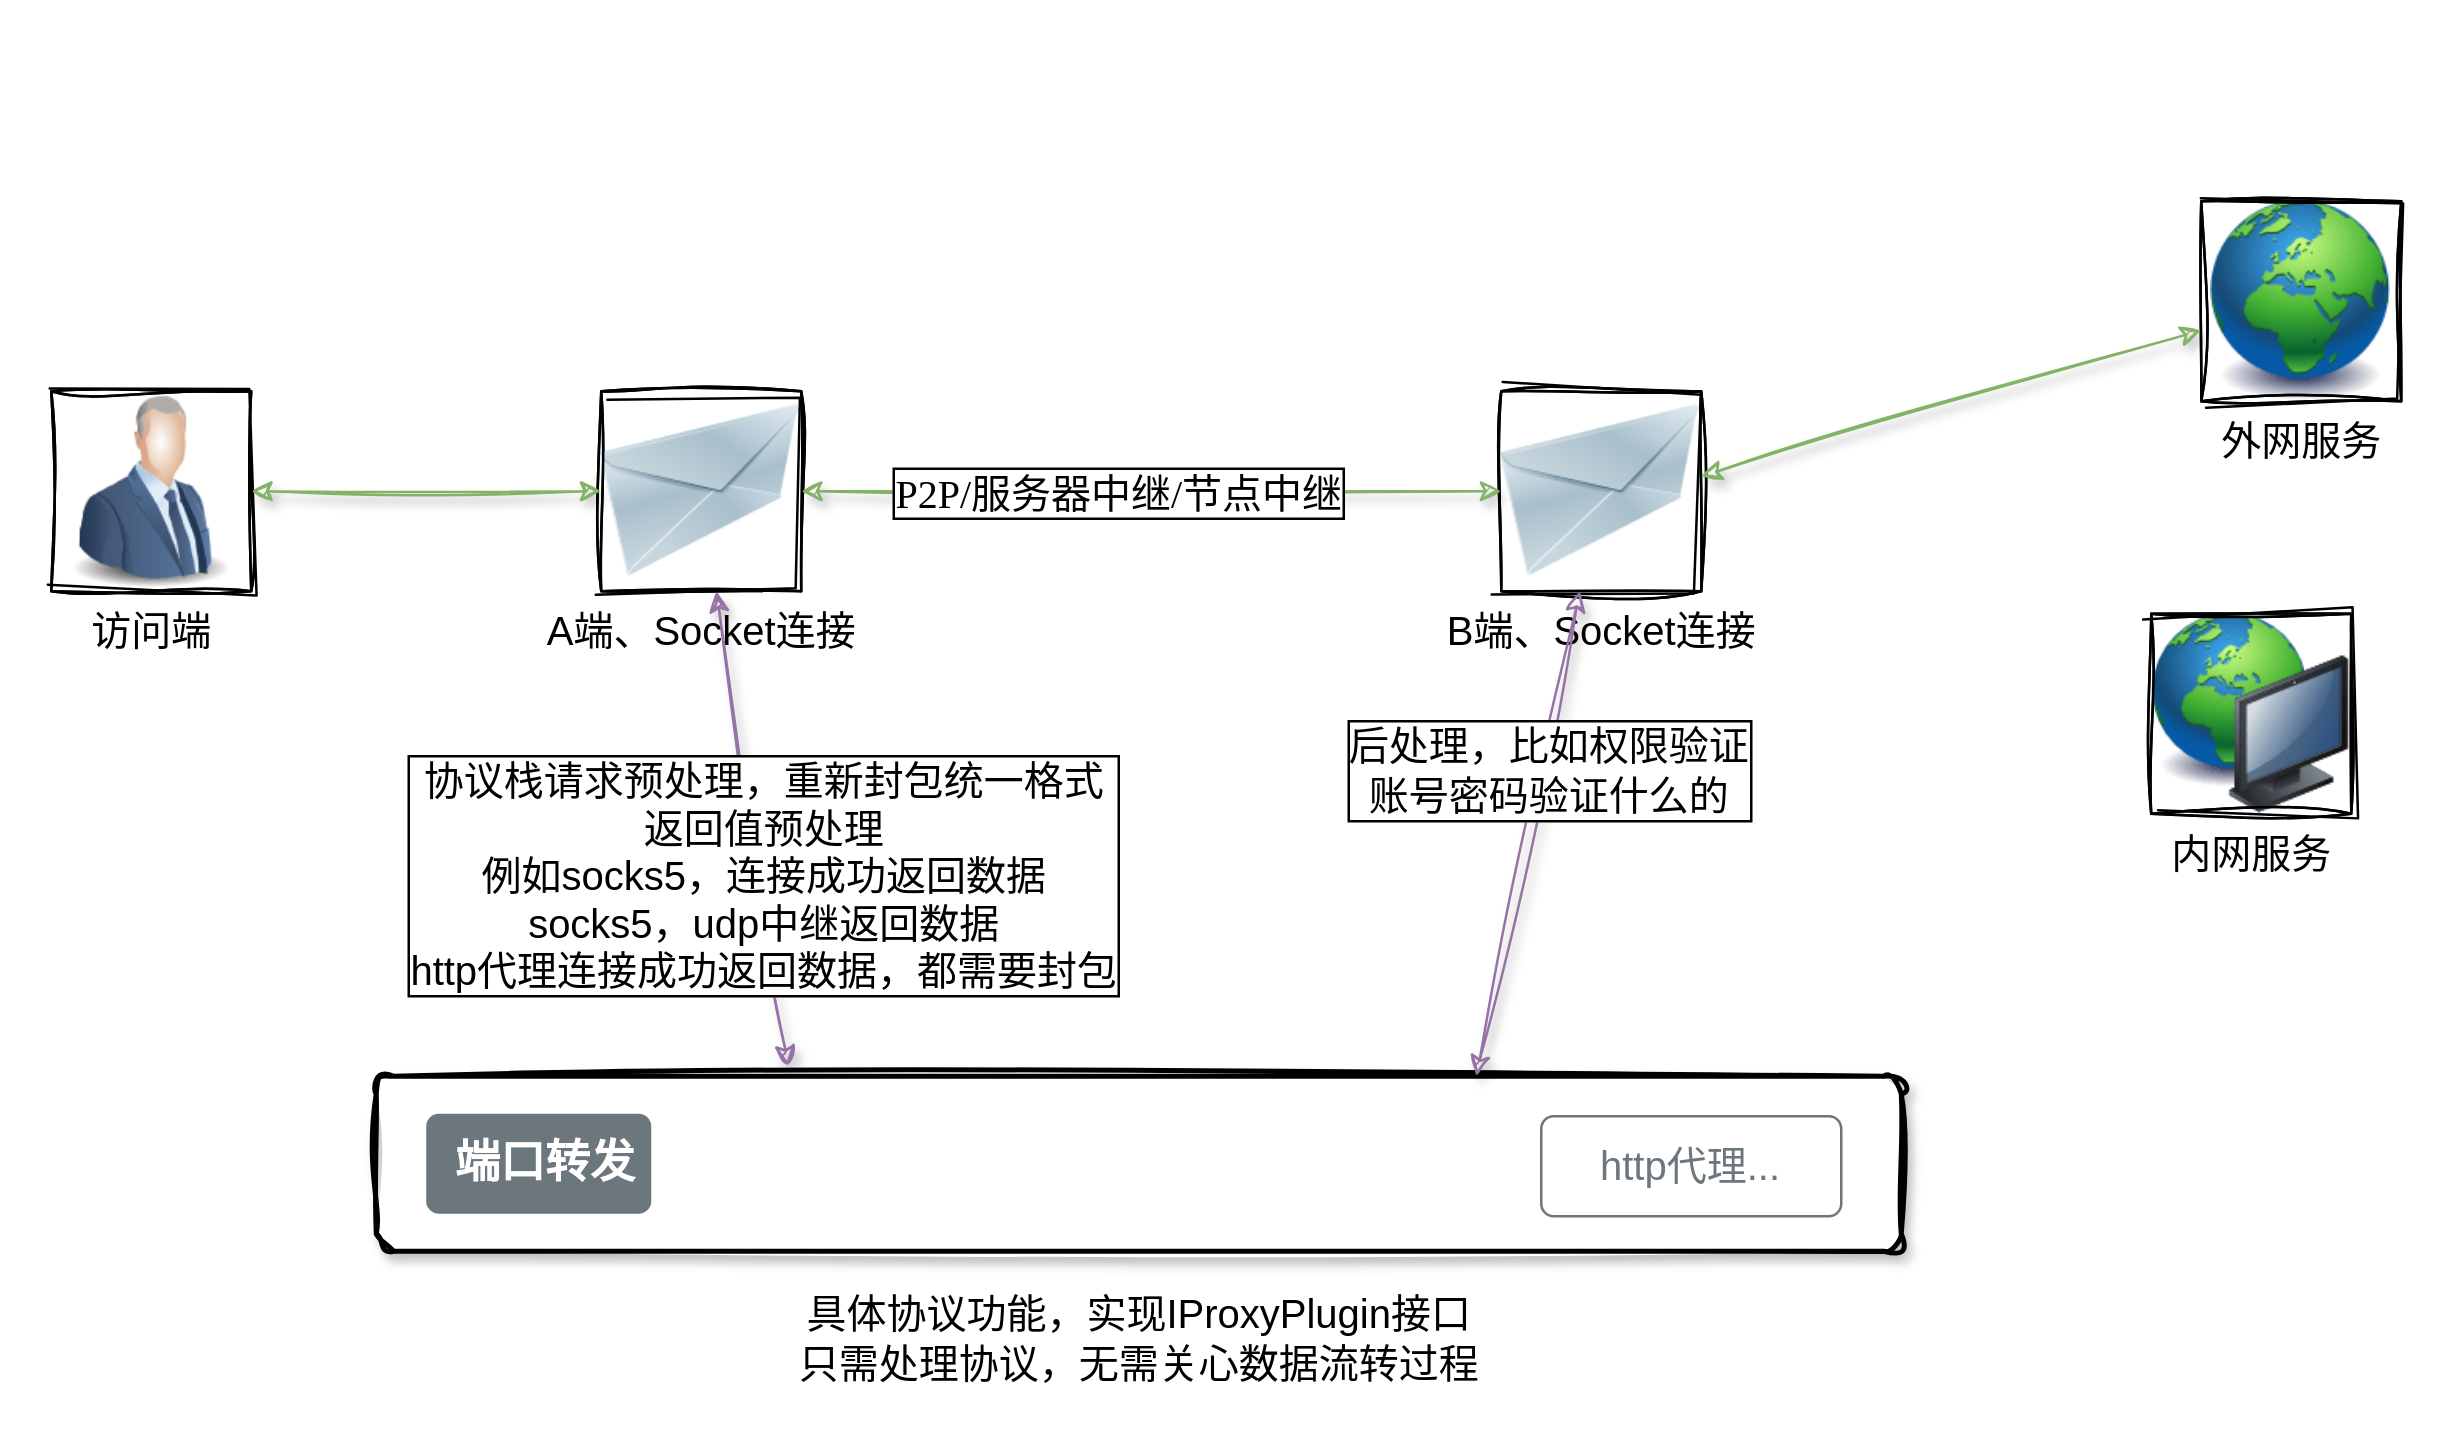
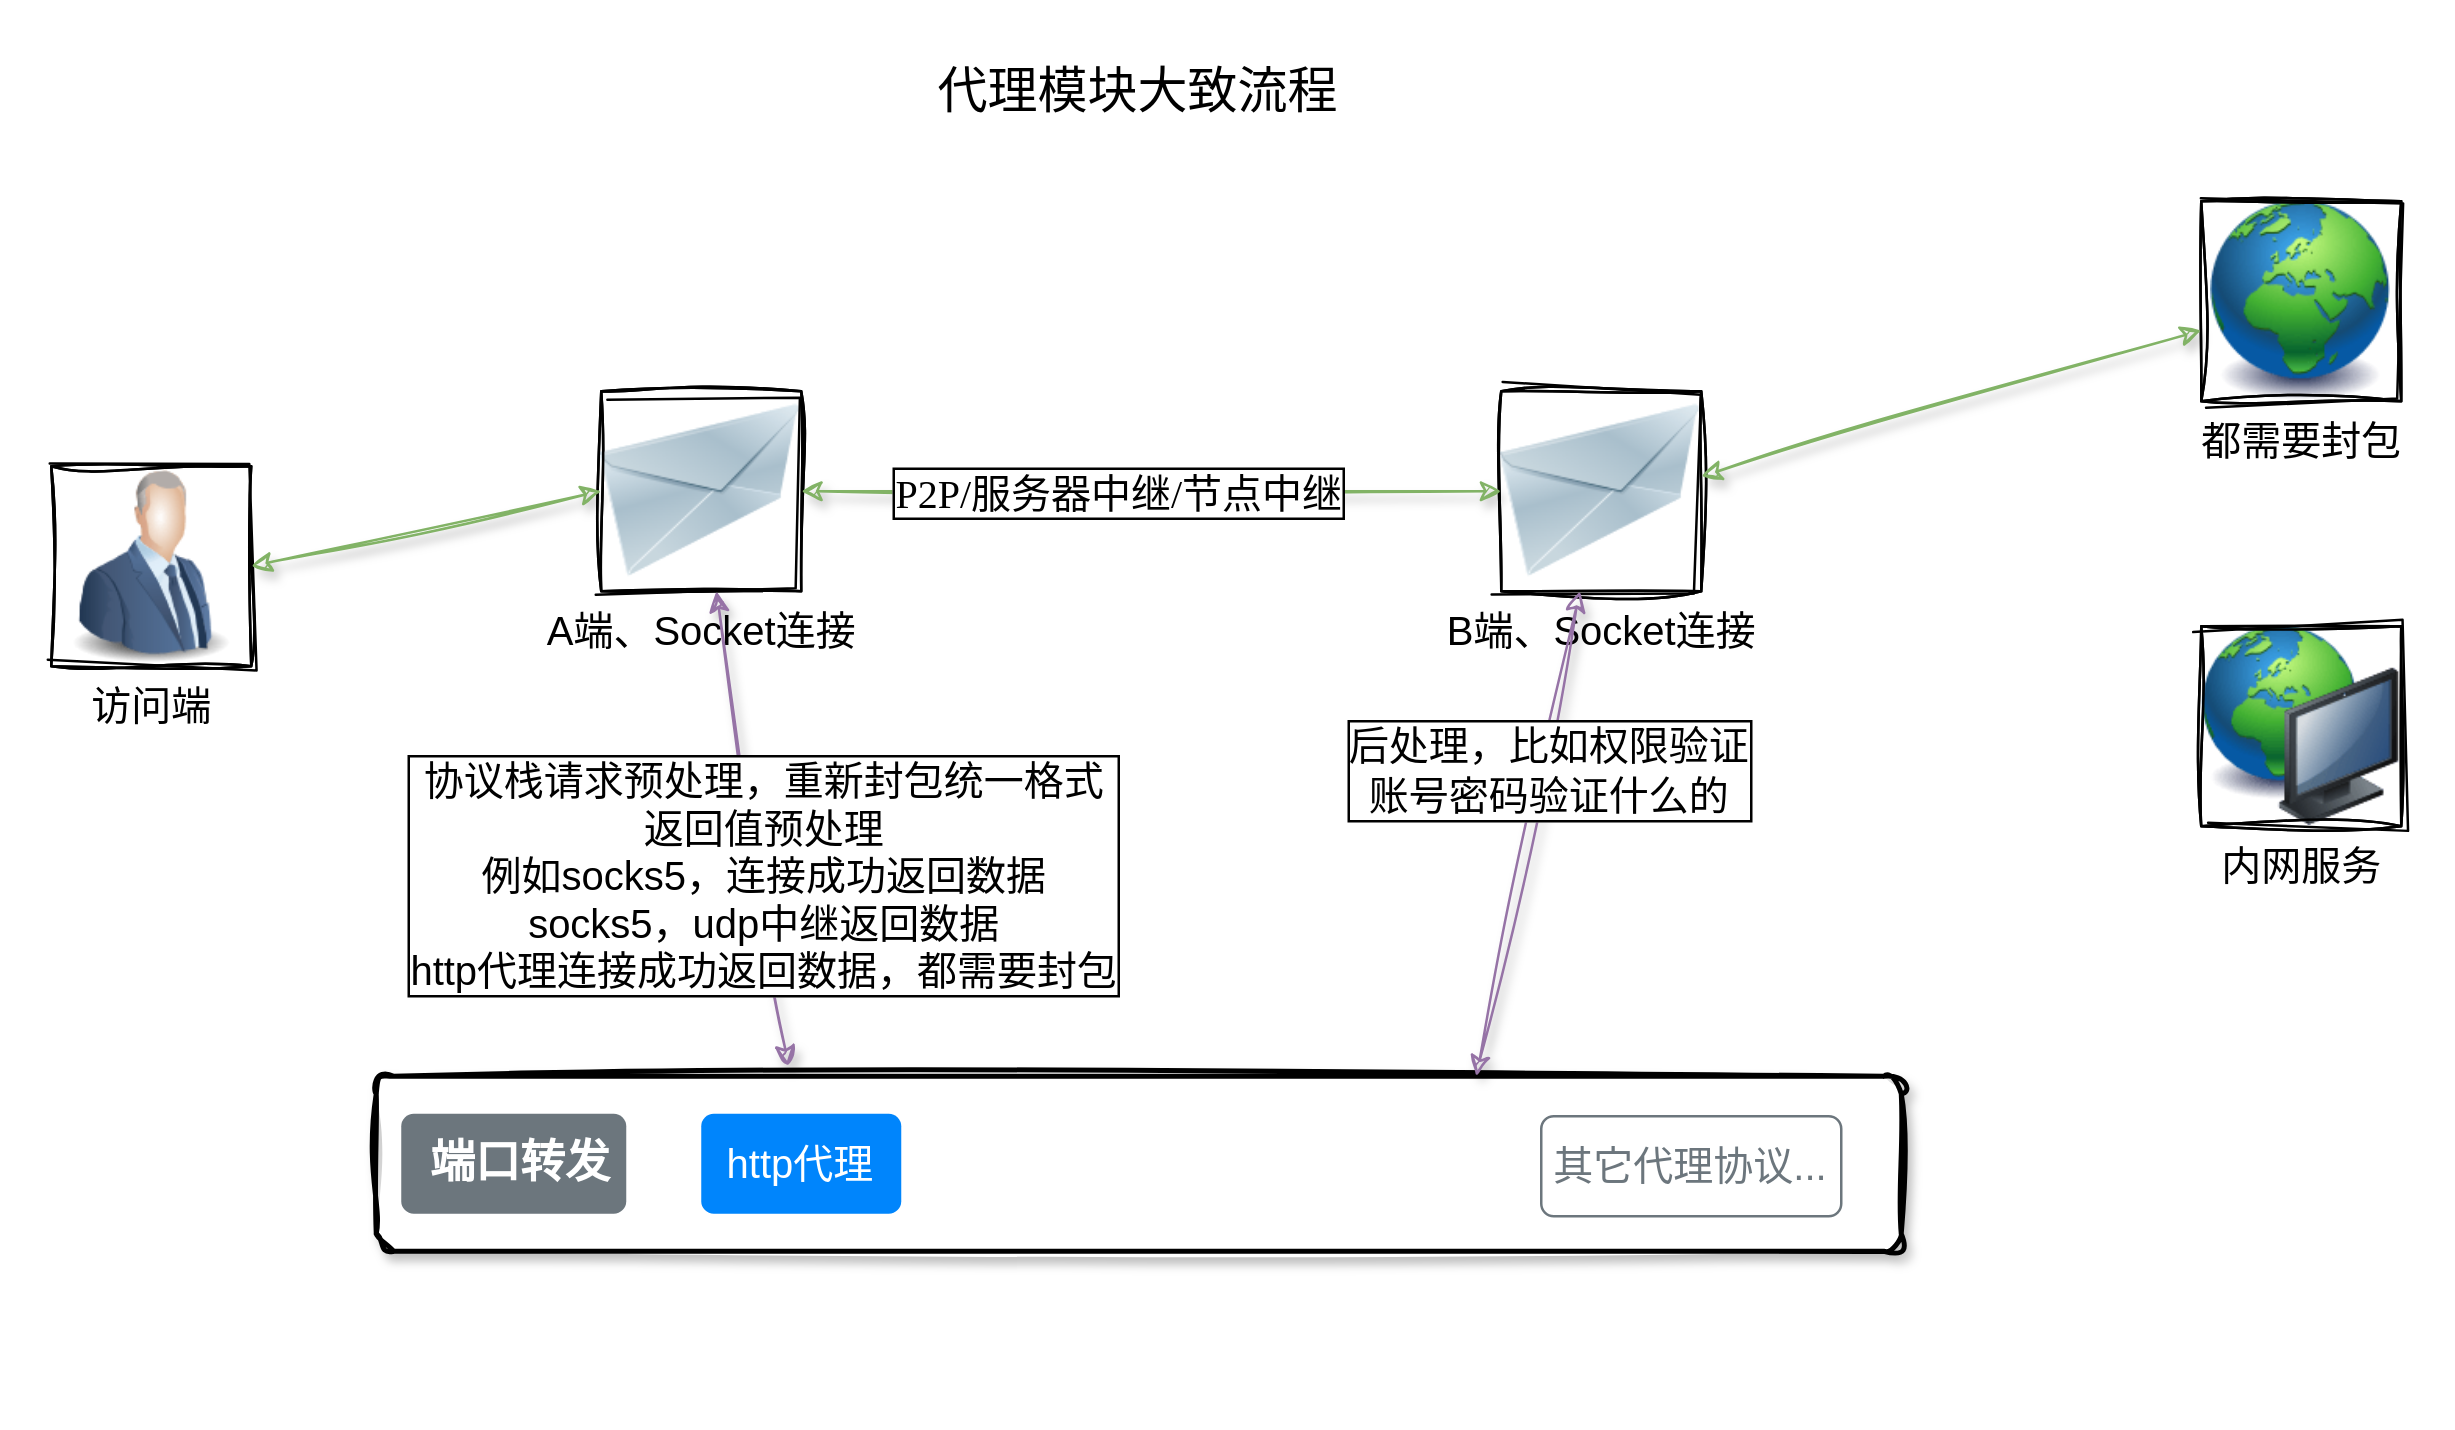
none -> (1139, 89)
(2303, 443) -> (2303, 443)
(151, 491) -> (151, 566)
(2251, 714) -> (2301, 726)
(539, 1164) -> (514, 1164)
none -> (801, 1164)
(1691, 1166) -> (1691, 1166)
(1139, 1339) -> none
